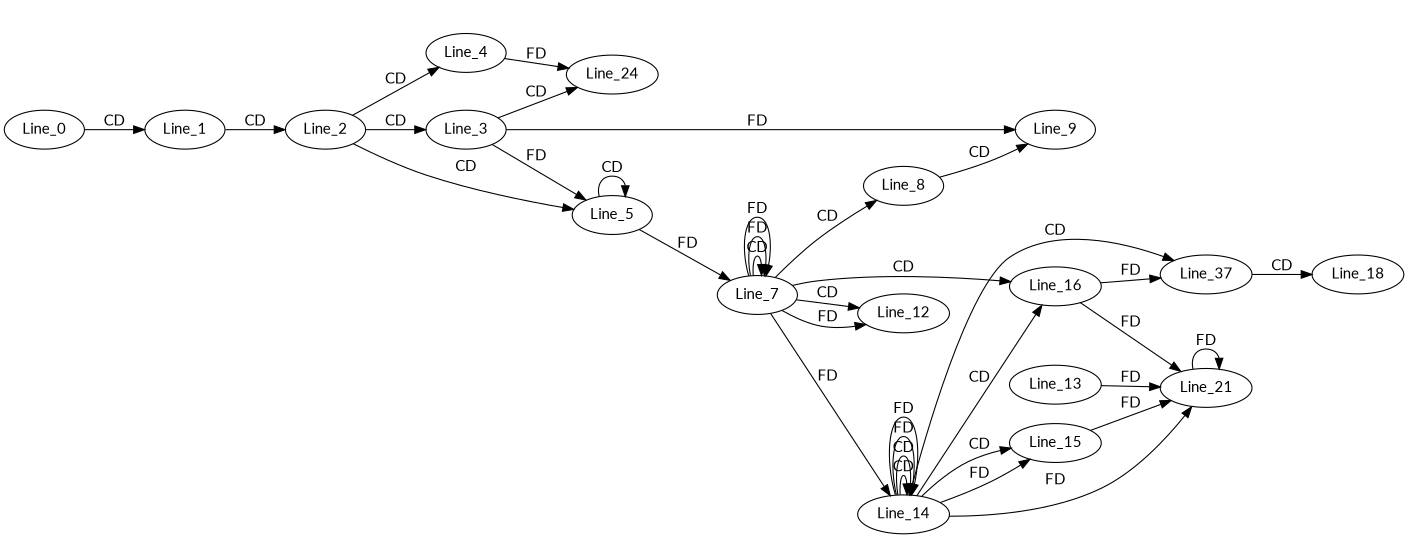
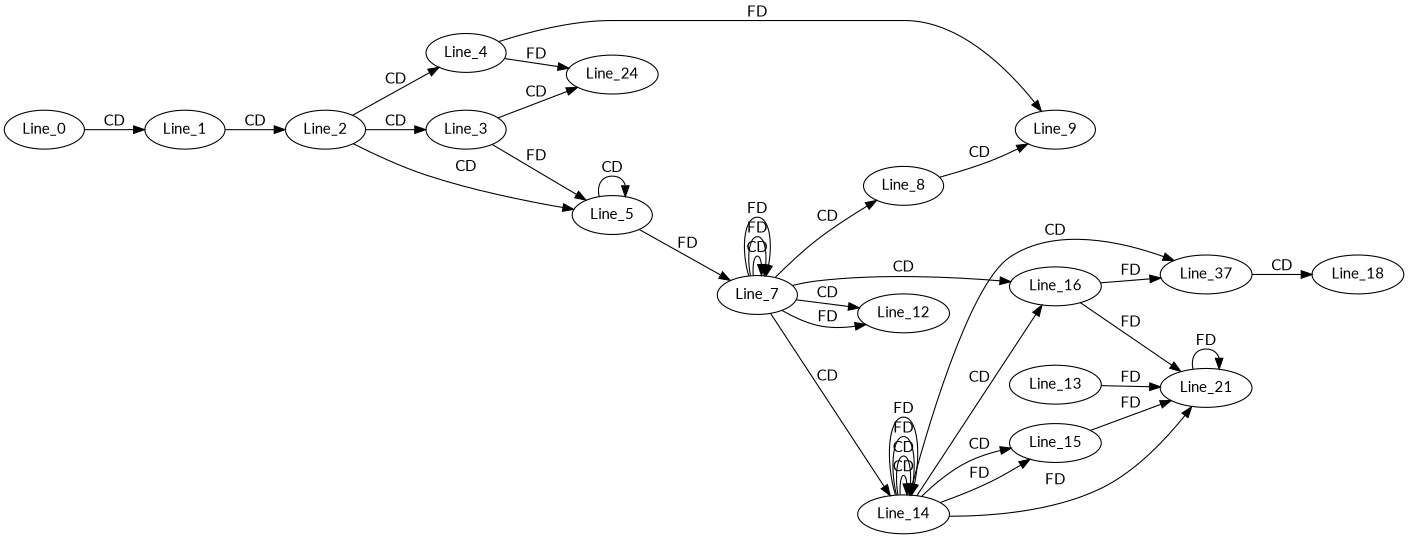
(755, 130) -> (780, 21)
(828, 377) -> (828, 377)
